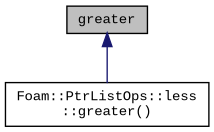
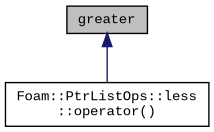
(107, 104) -> (107, 104)
